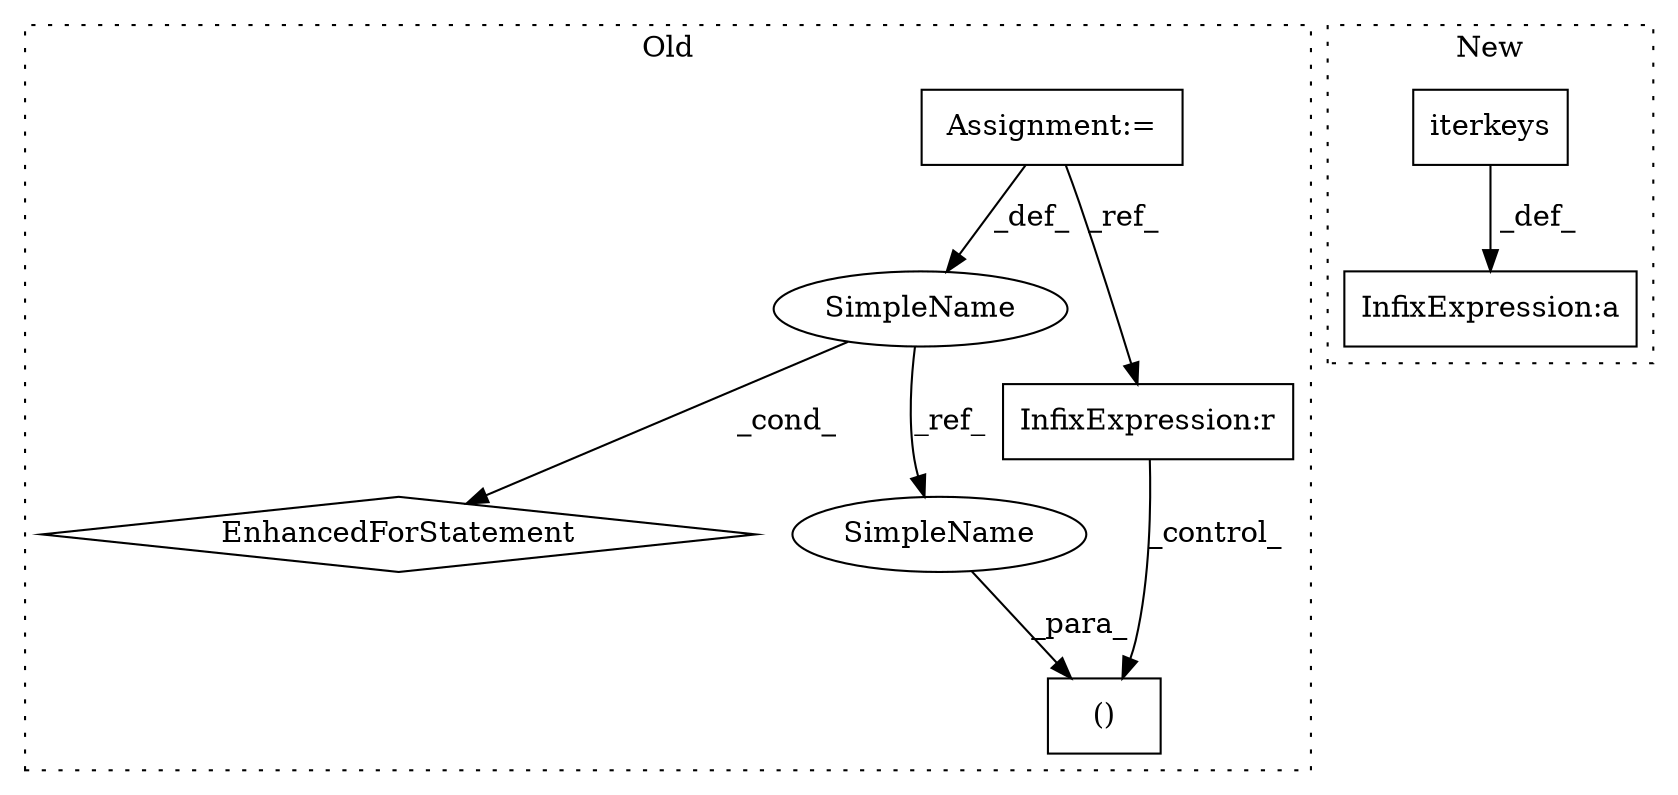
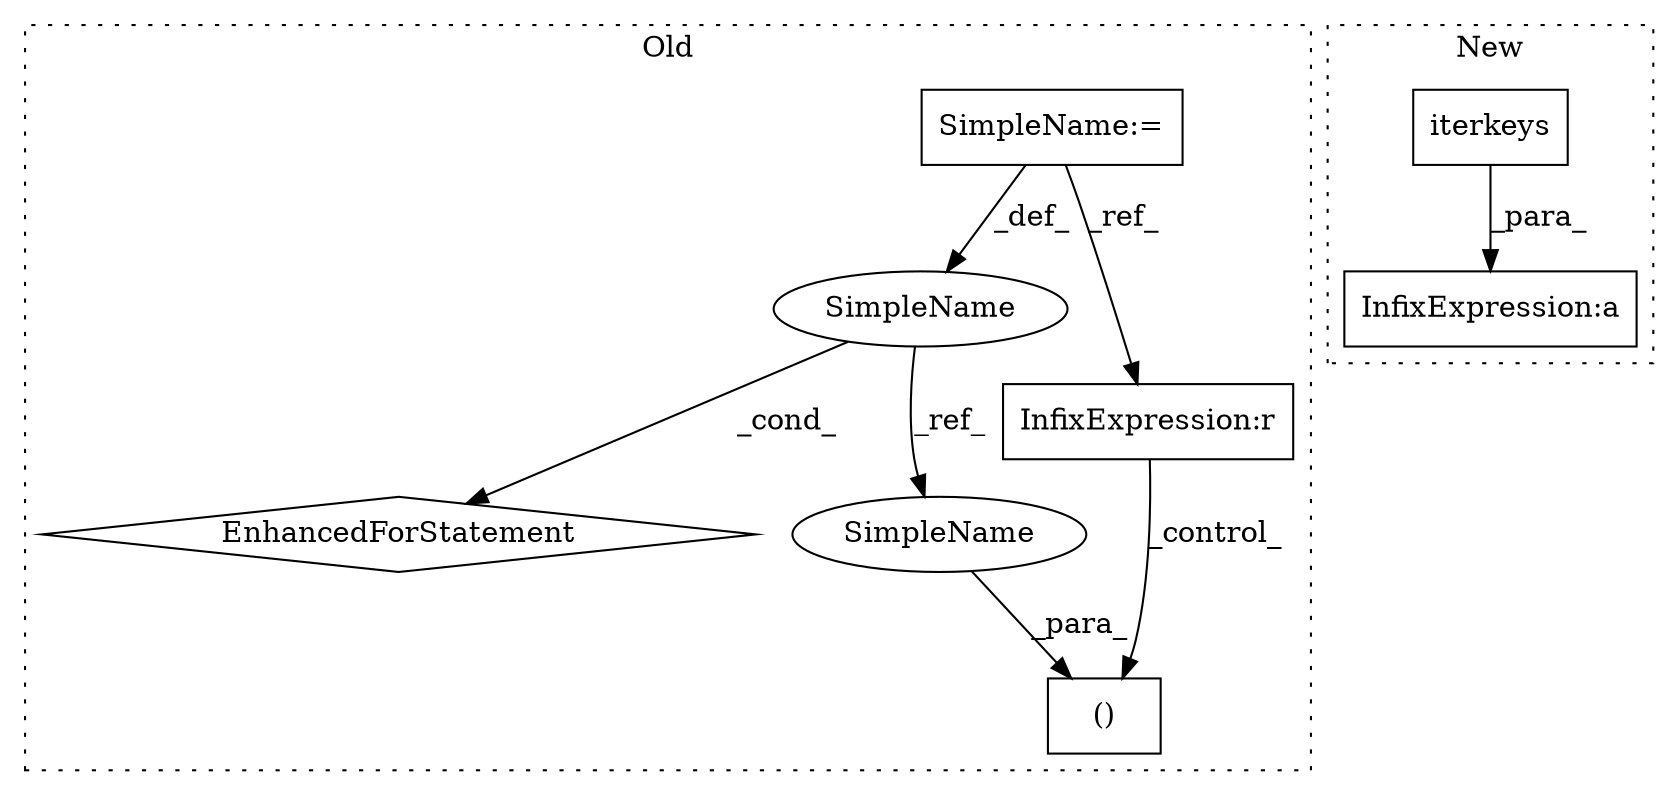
(1052, 127) -> (1052, 127)
(1538, 218) -> (1538, 218)
